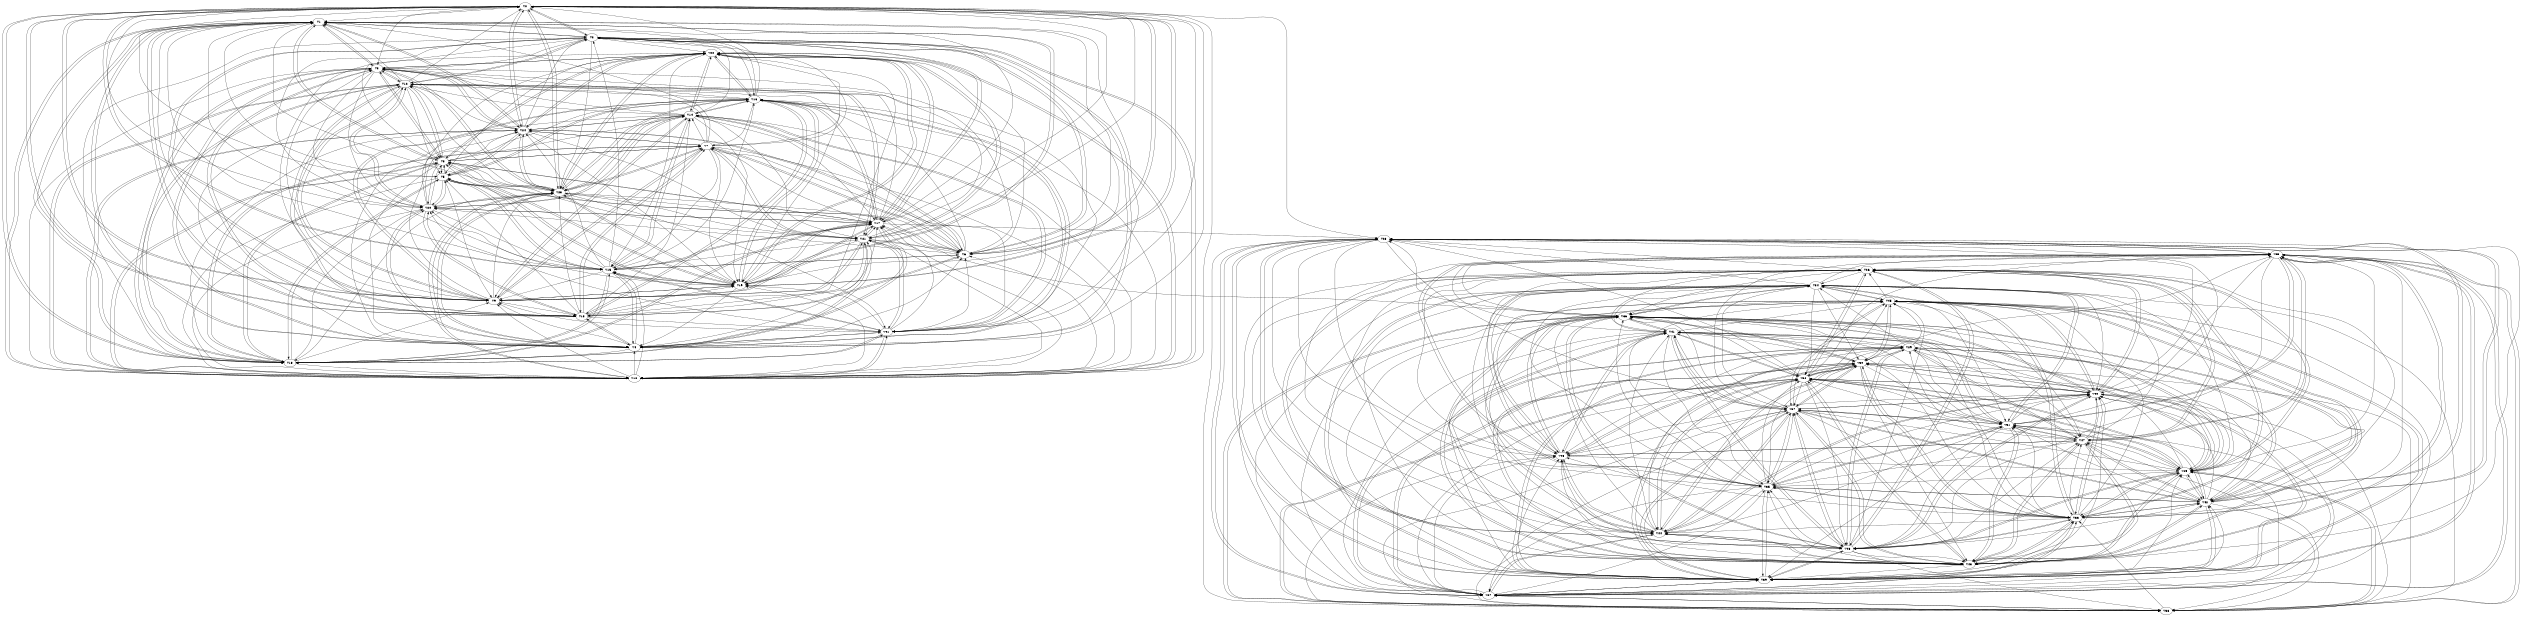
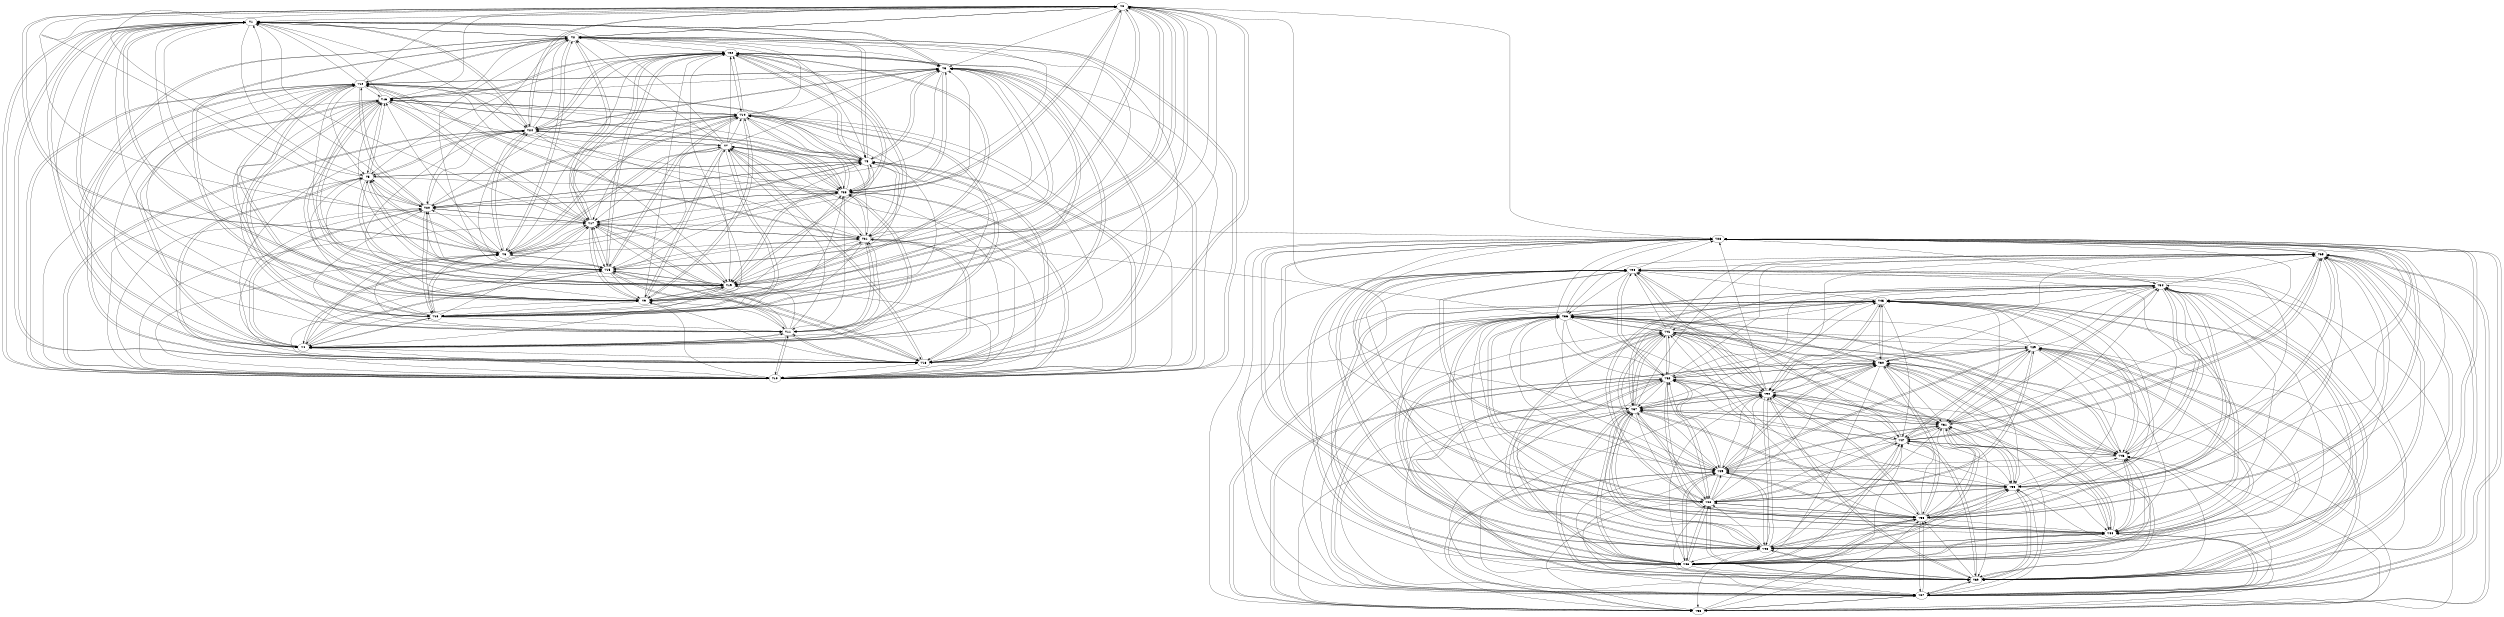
none -> (630, 133)
(887, 332) -> (788, 332)
(2372, 392) -> (1332, 336)
